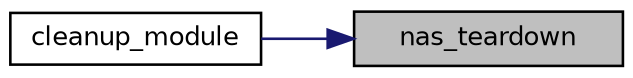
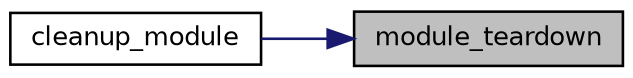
(489, 39) -> (489, 39)
